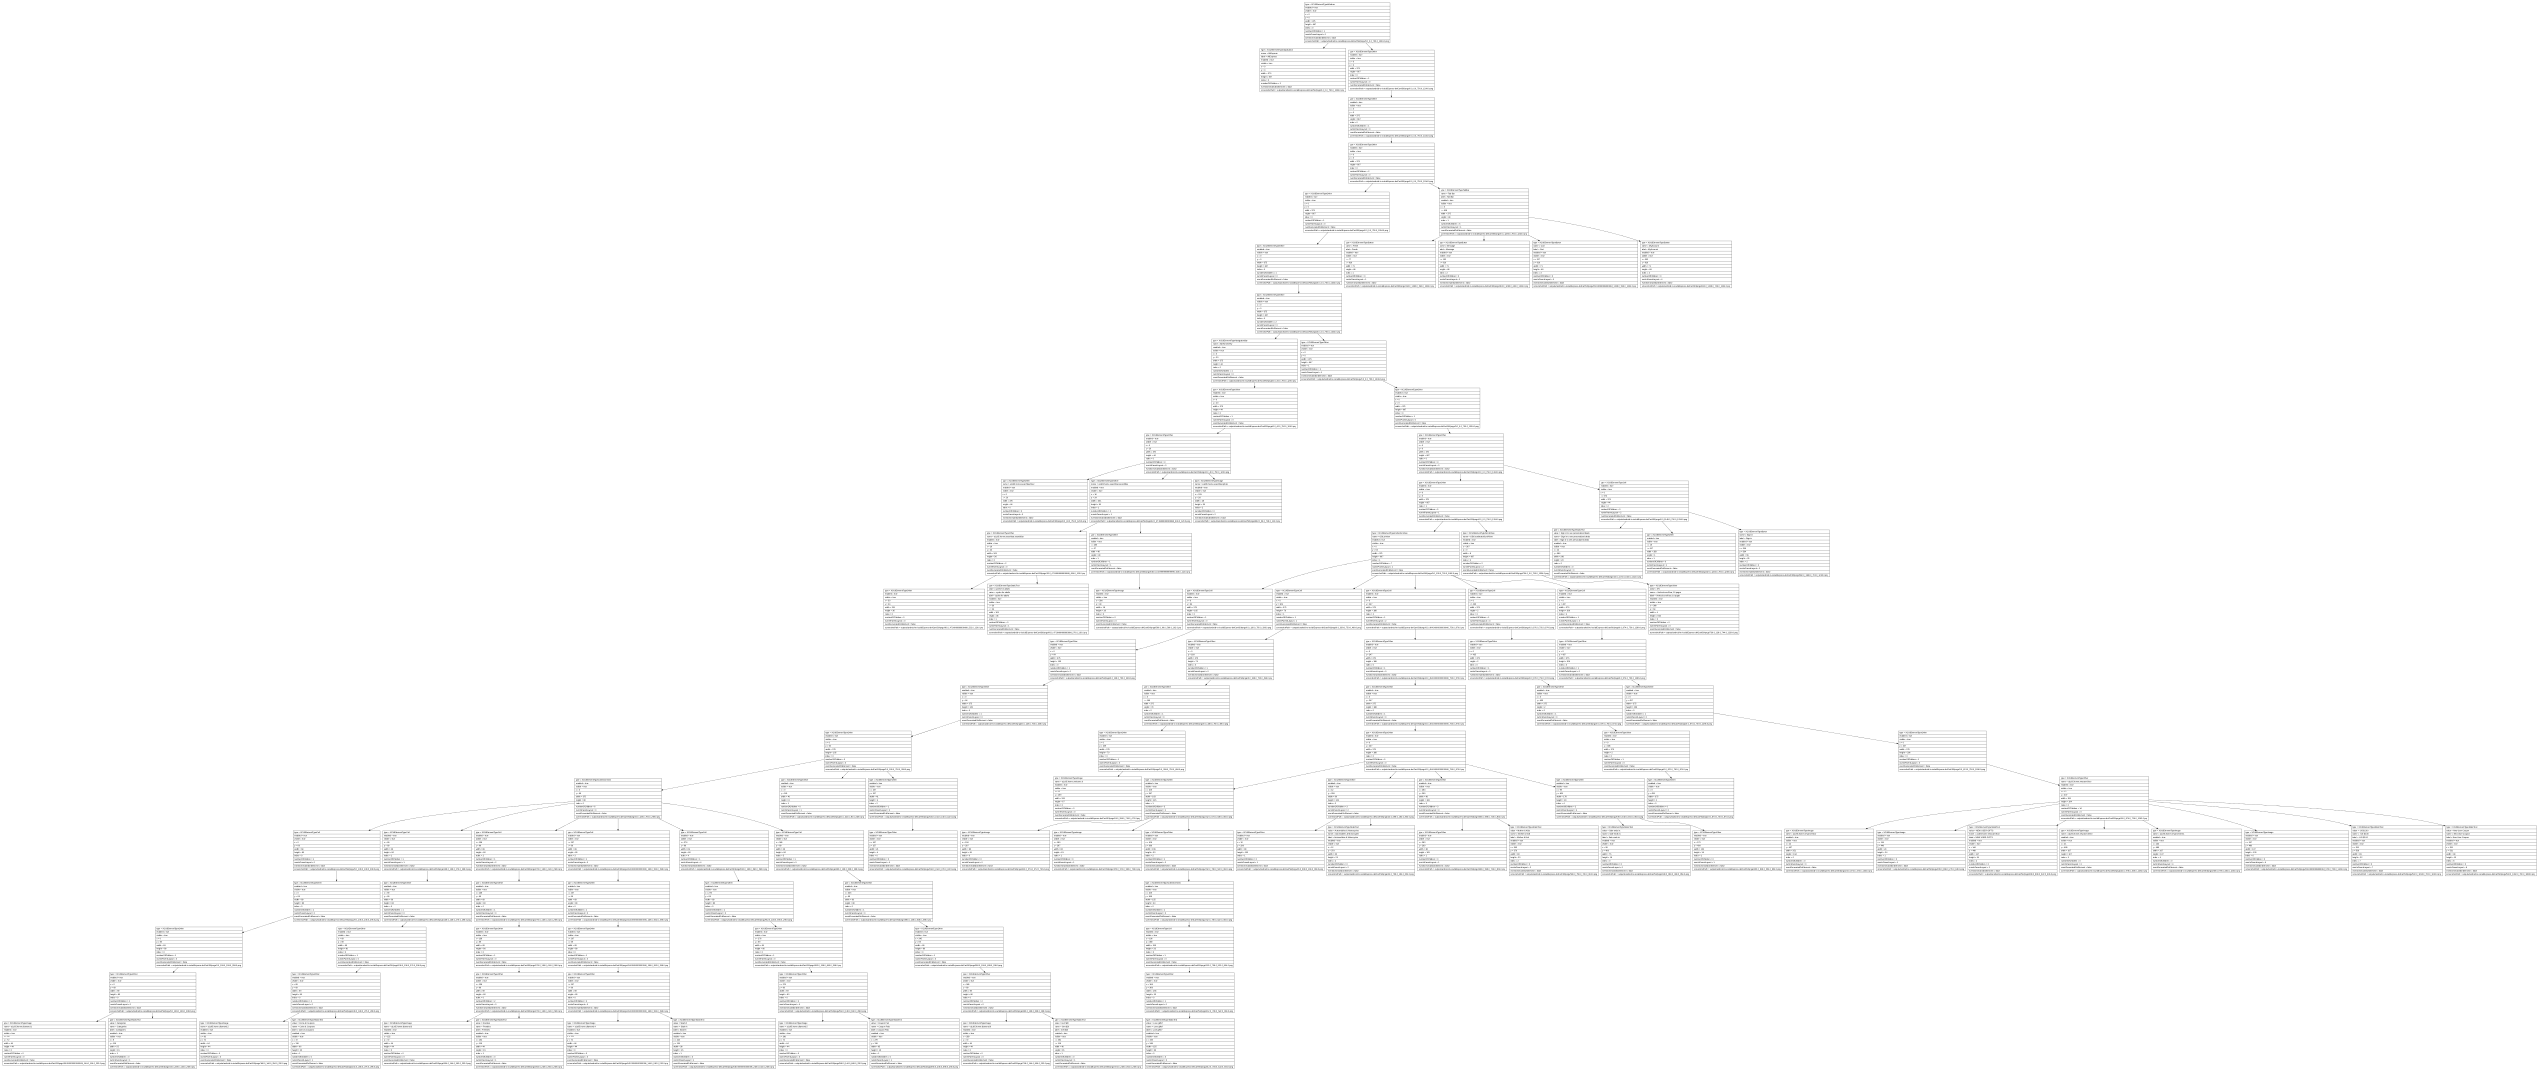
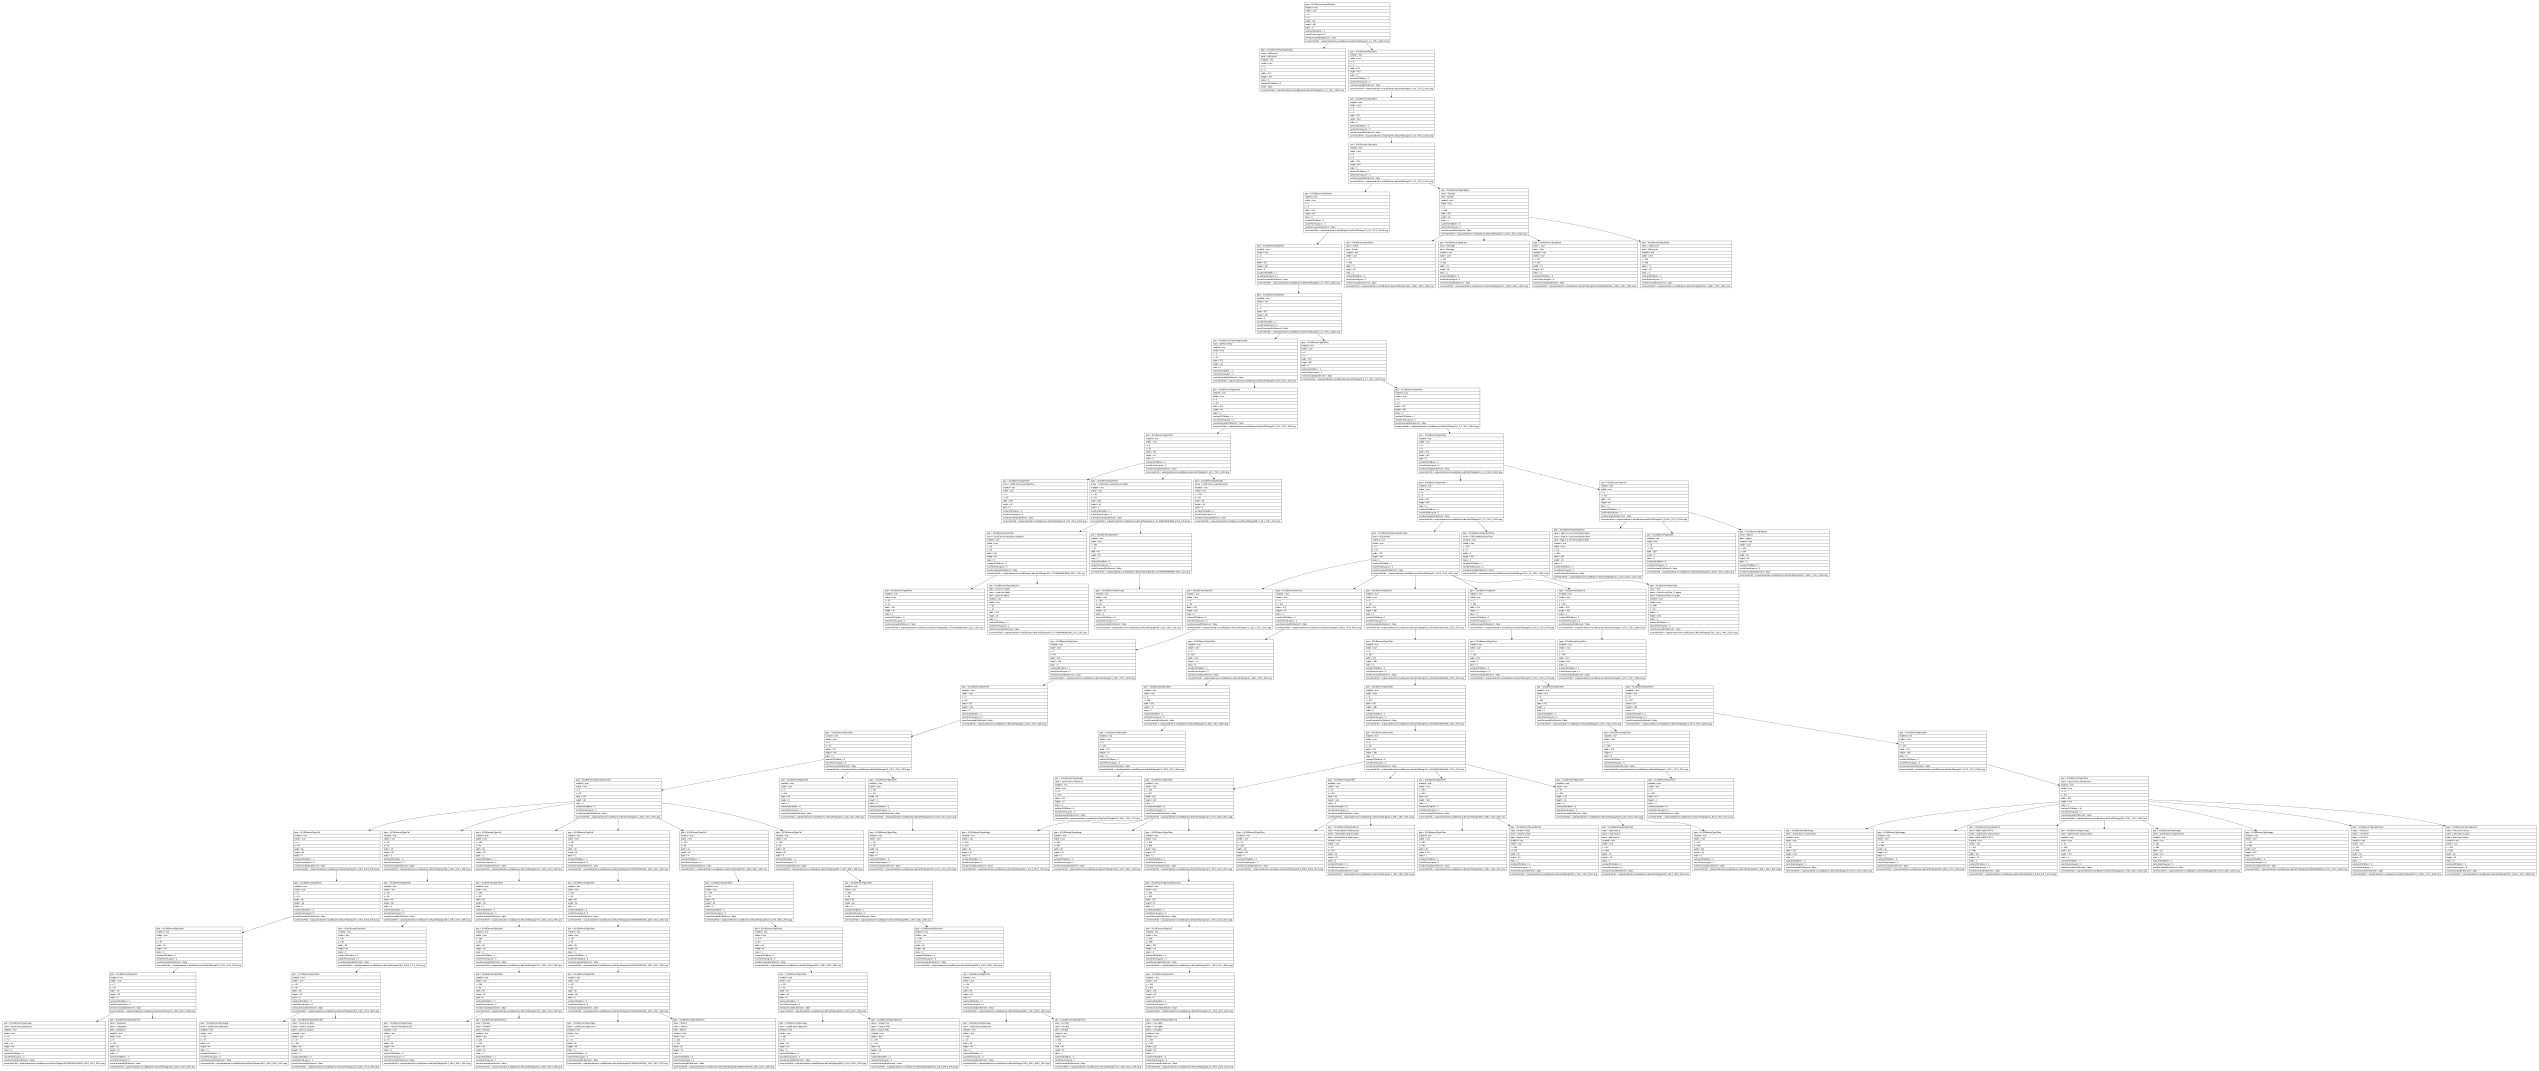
(1277, 87) -> (1267, 87)
